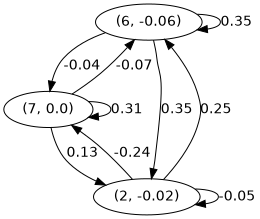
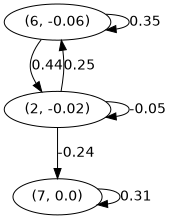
(72, 50) -> none
(101, 73) -> none
(177, 109) -> (47, 66)
(66, 160) -> none
